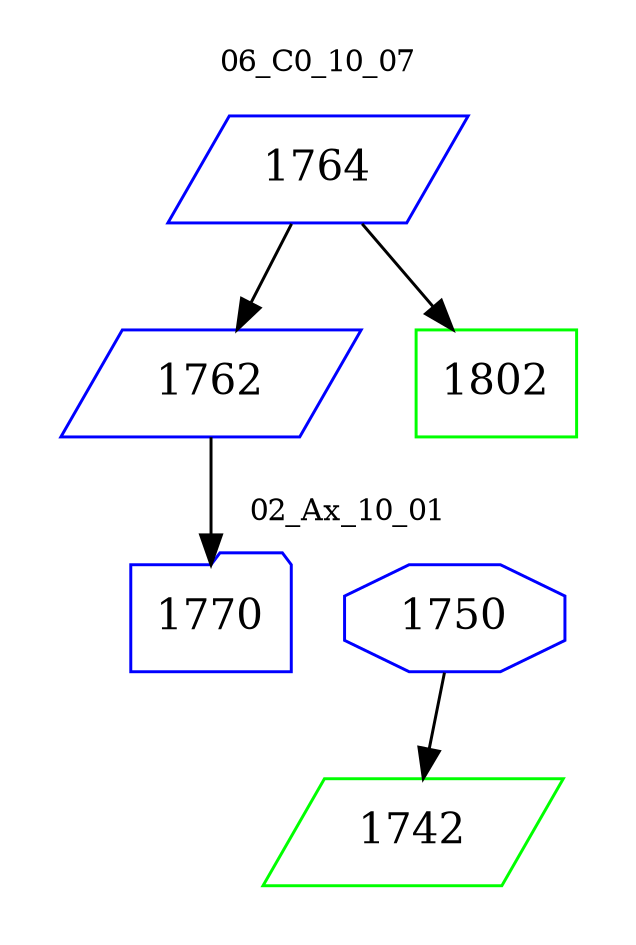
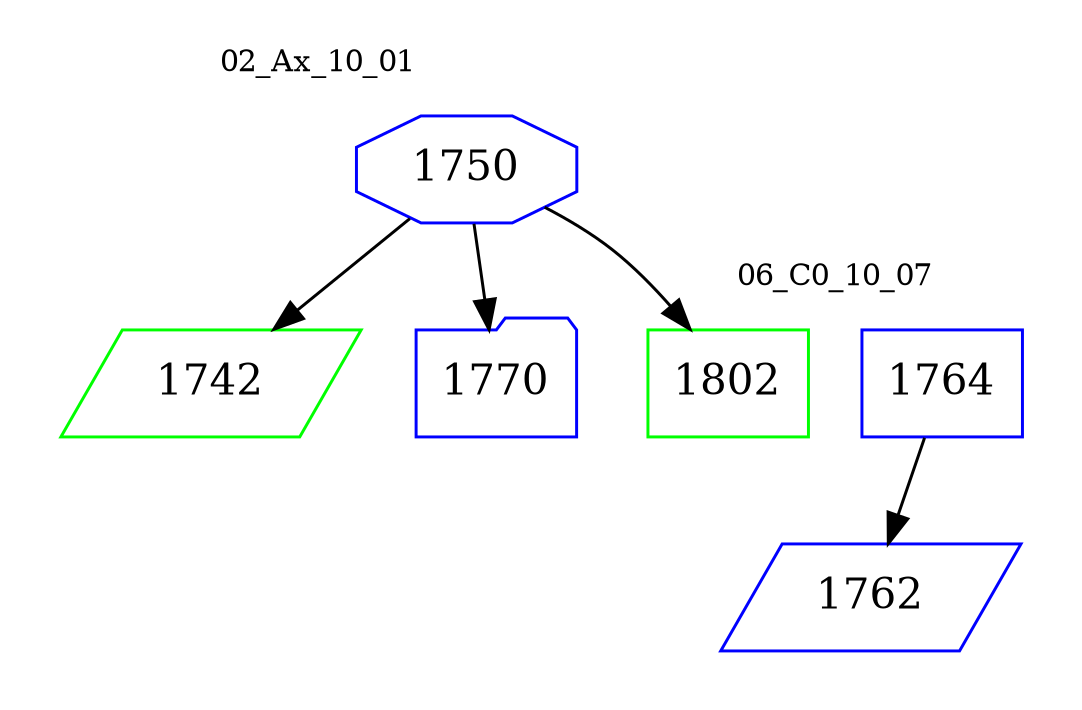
(318, 169) -> (942, 383)
(398, 265) -> (580, 227)
(211, 503) -> (479, 262)
